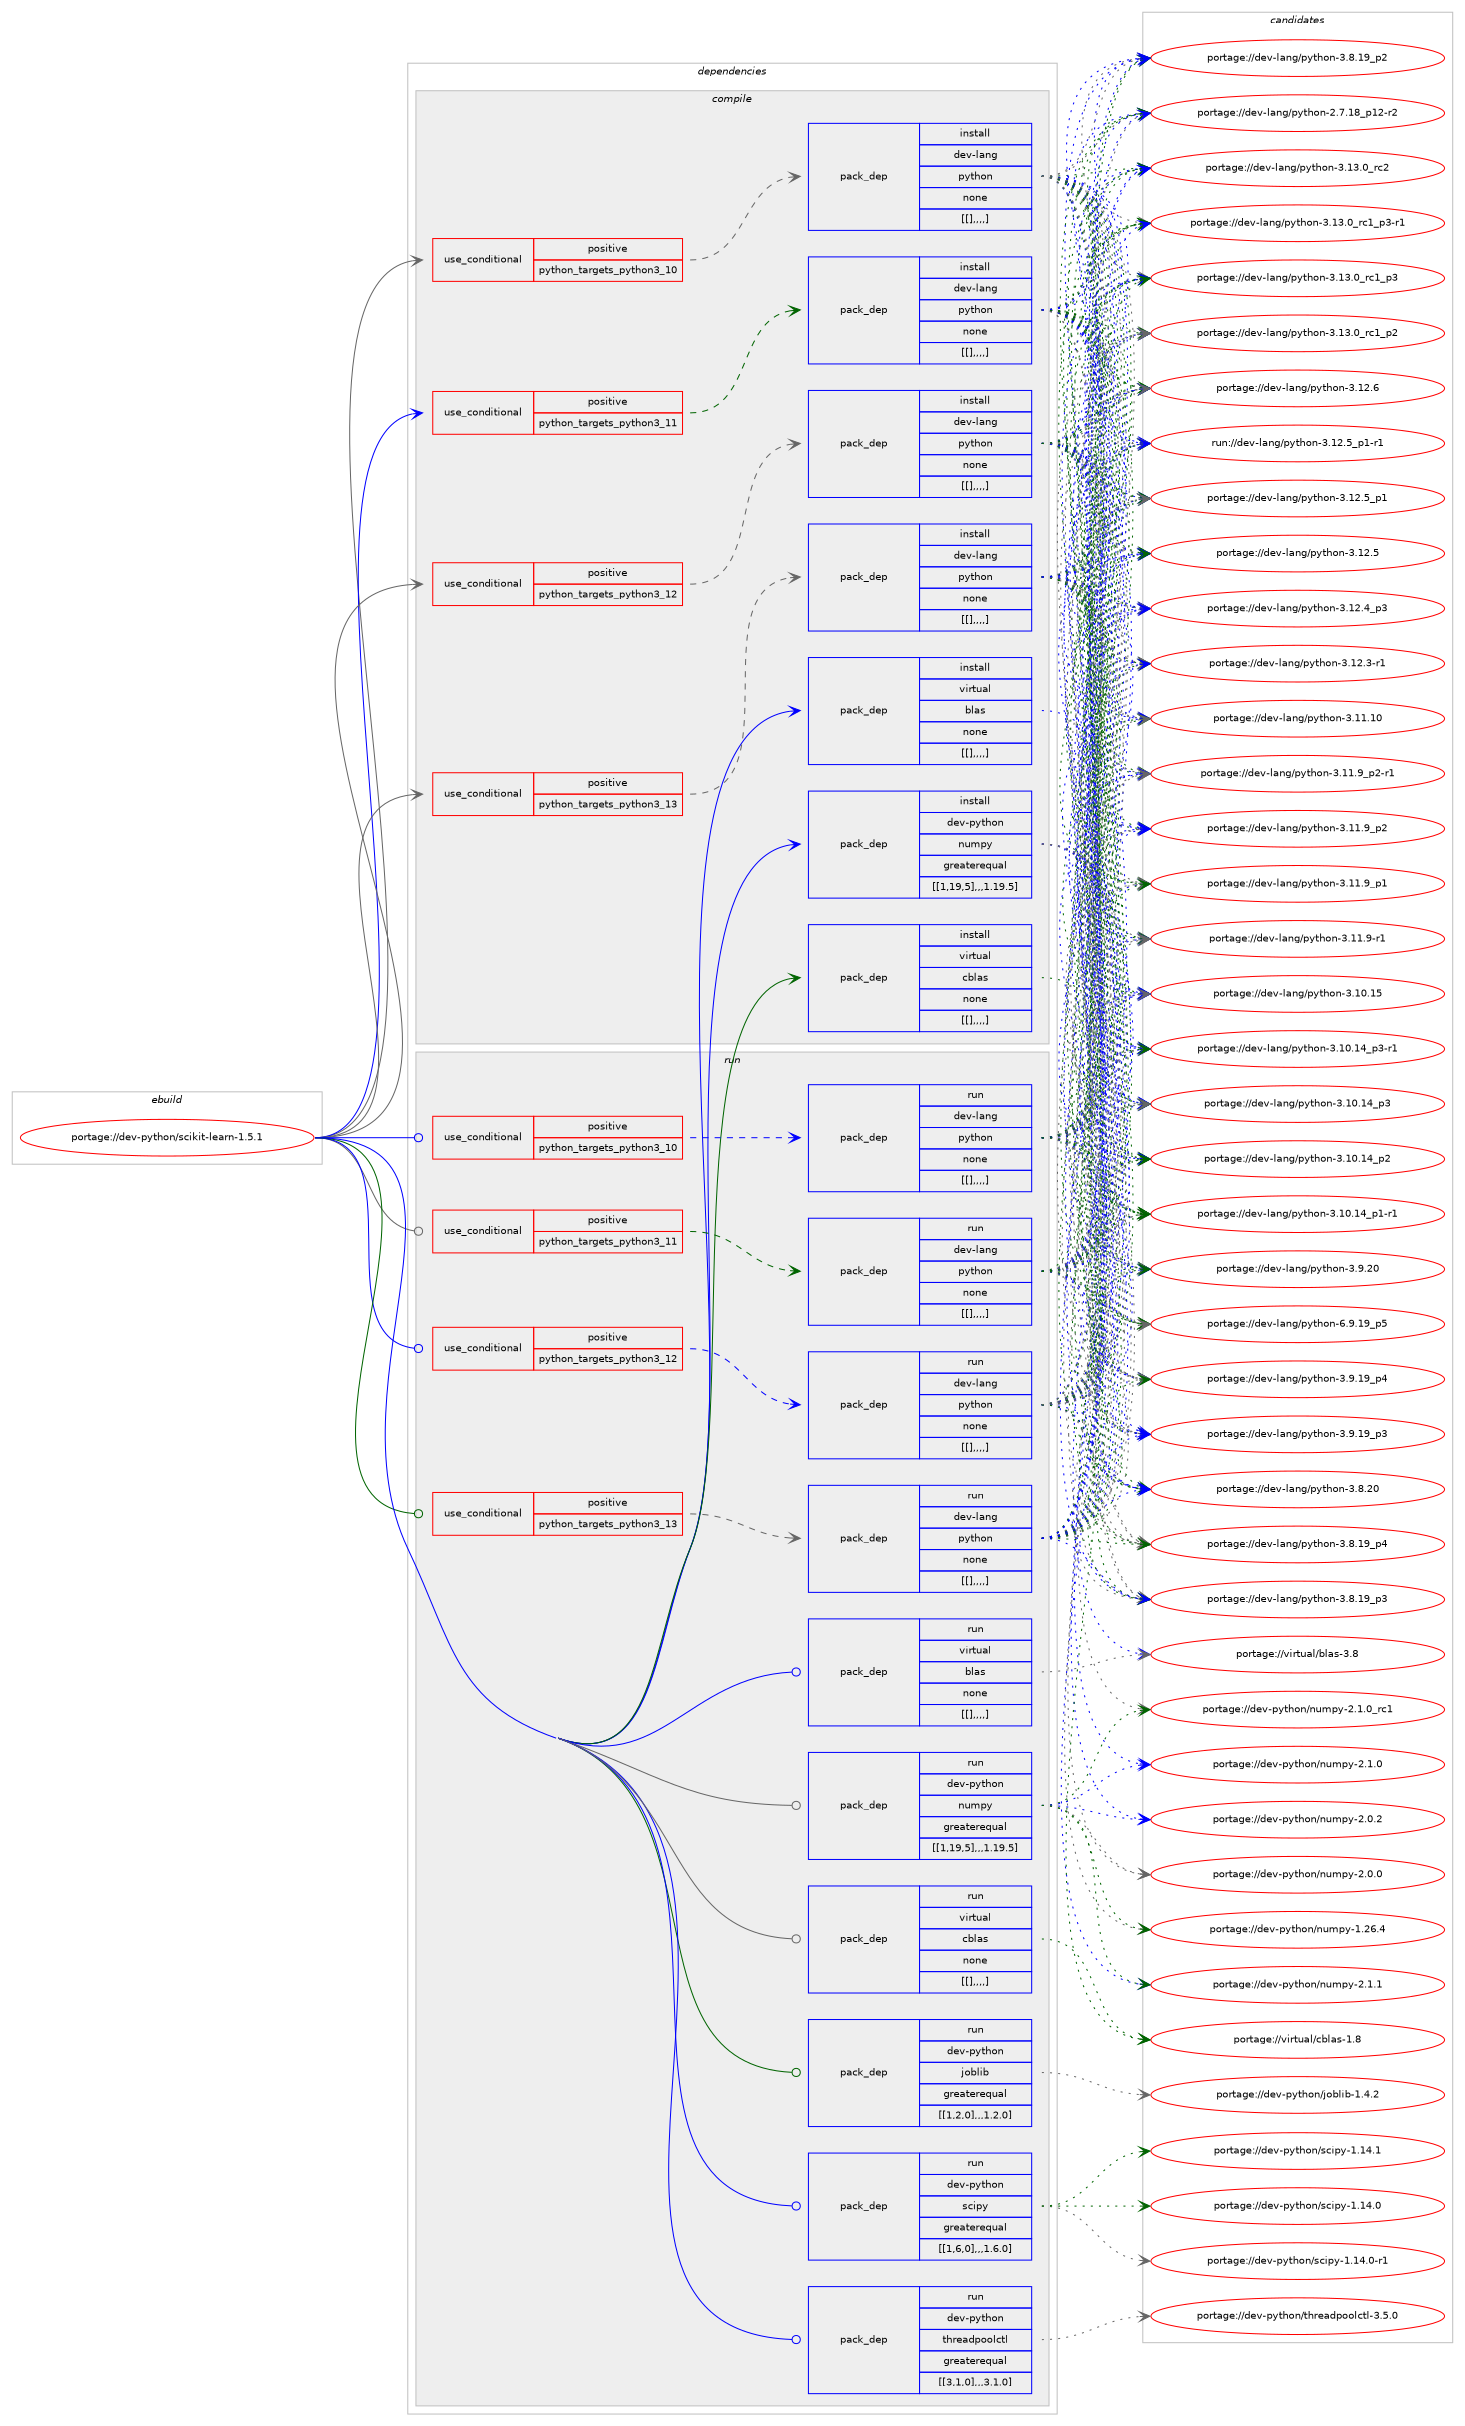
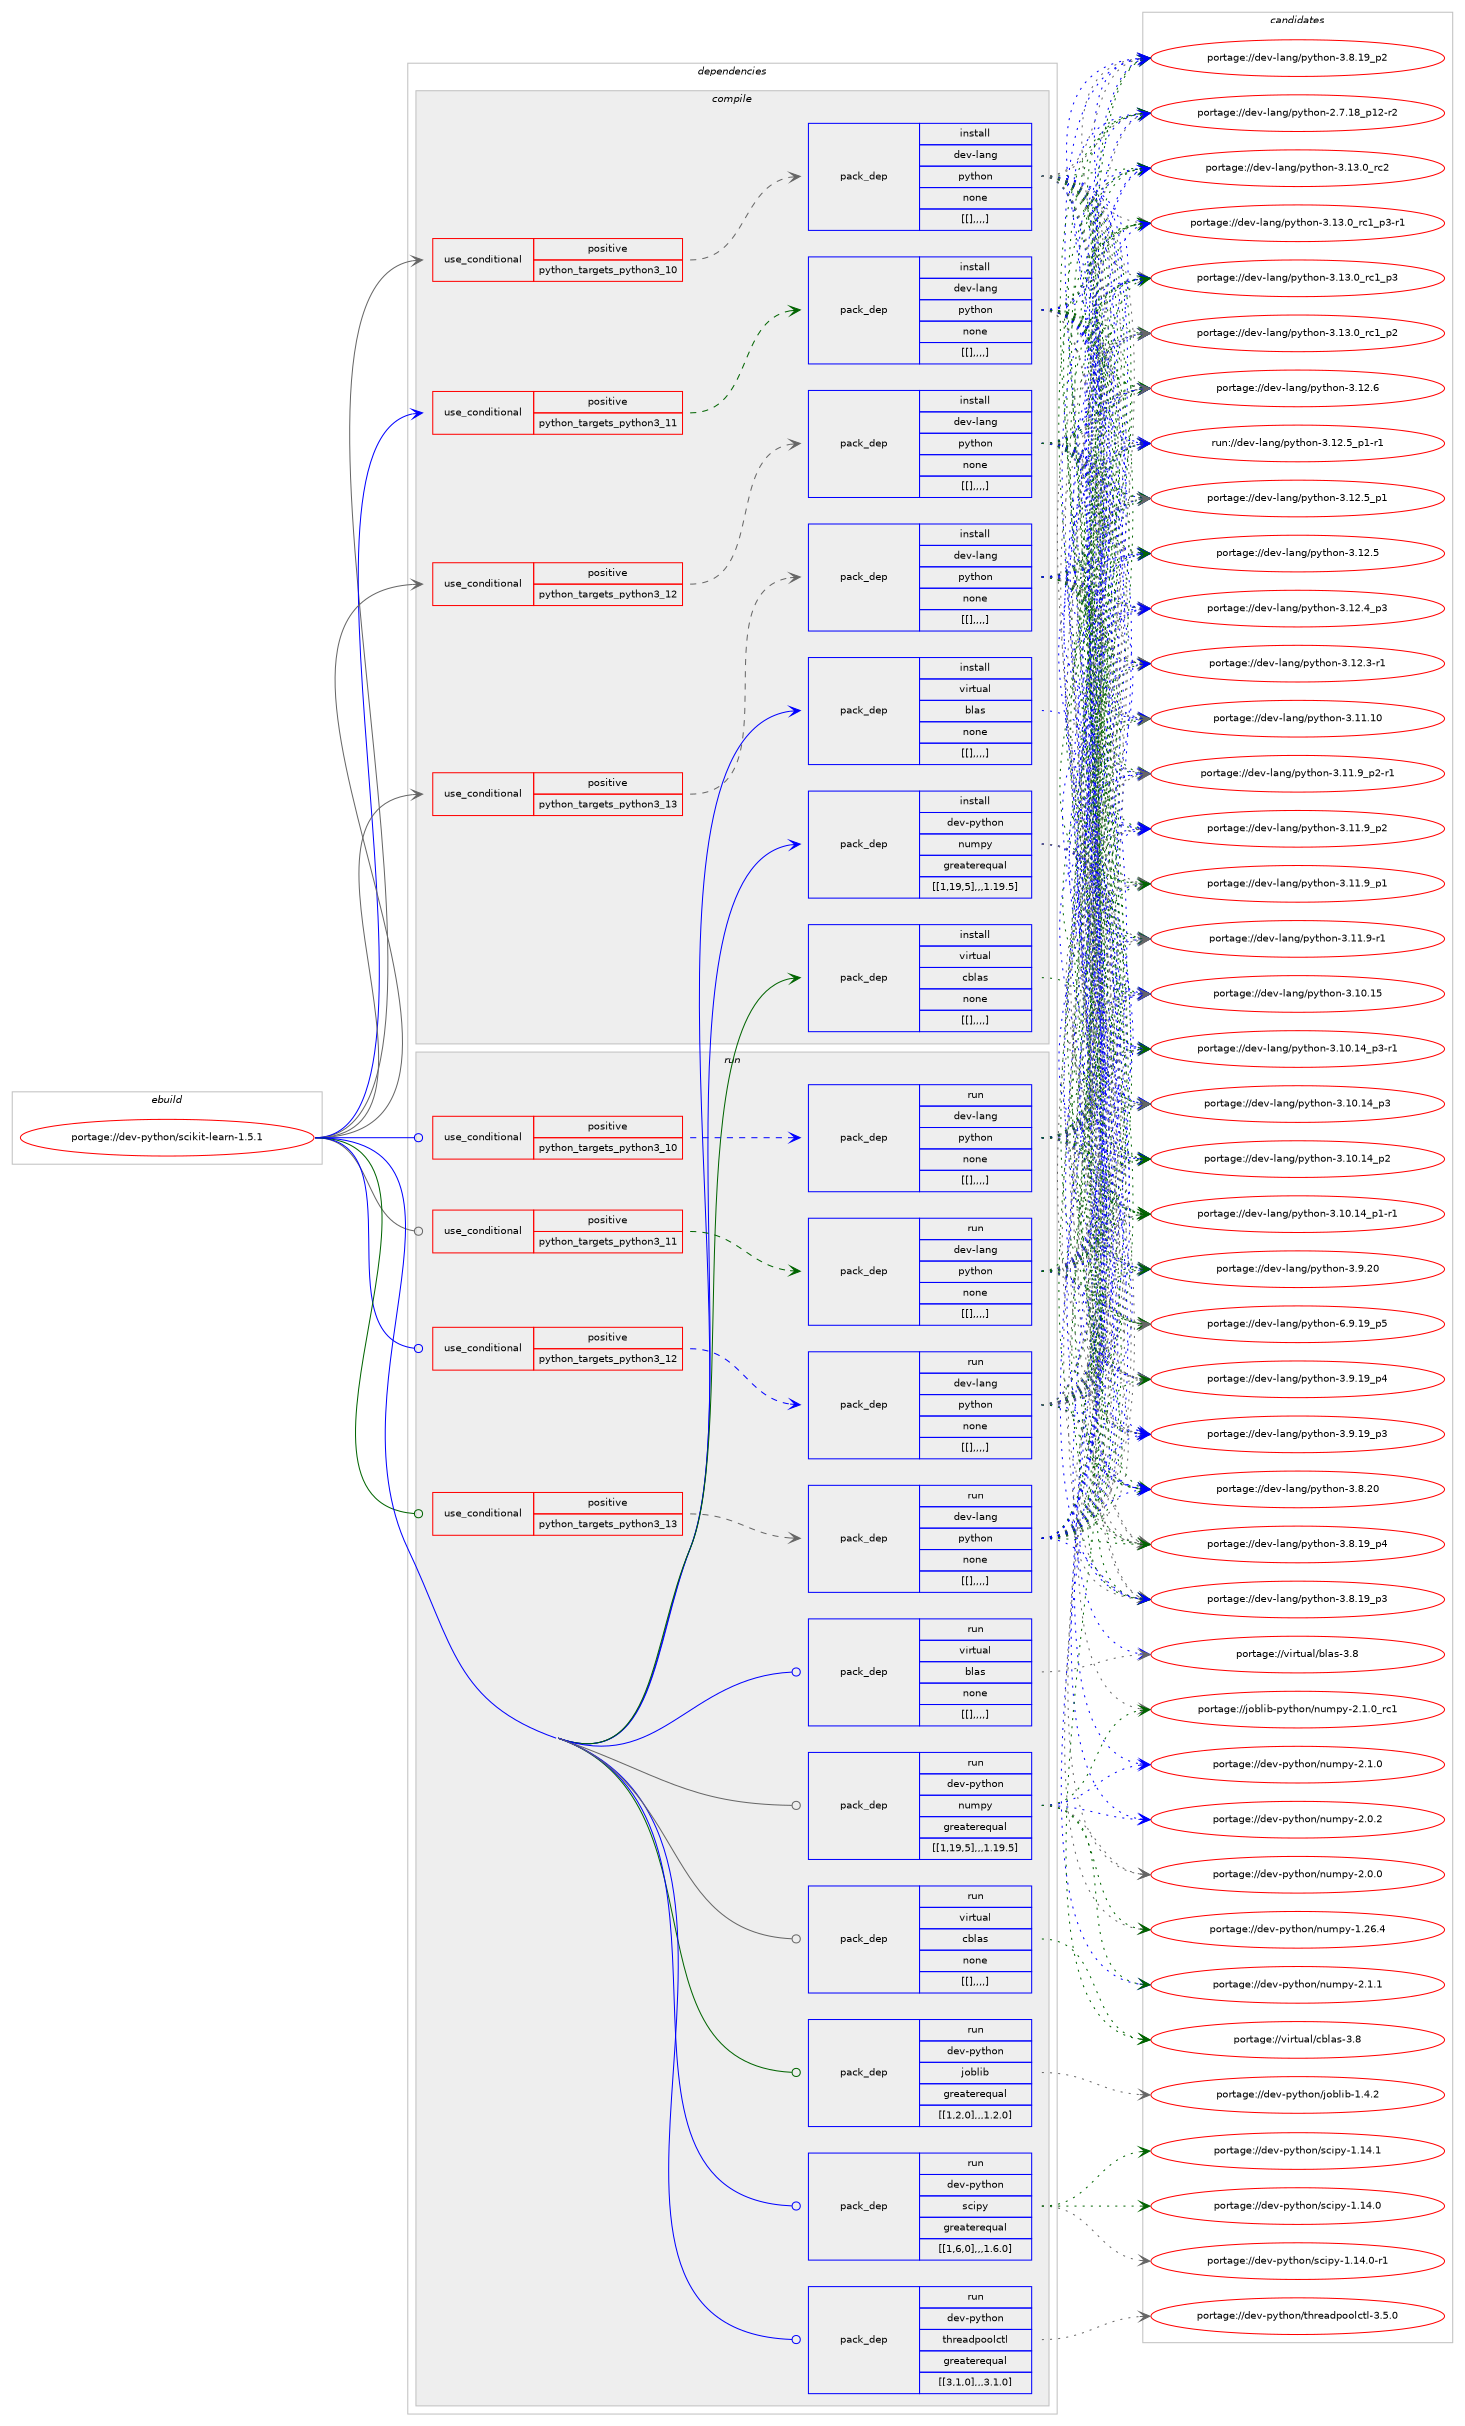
(1298, 1710) -> (1298, 1710)
(1298, 2040) -> (1298, 2040)
